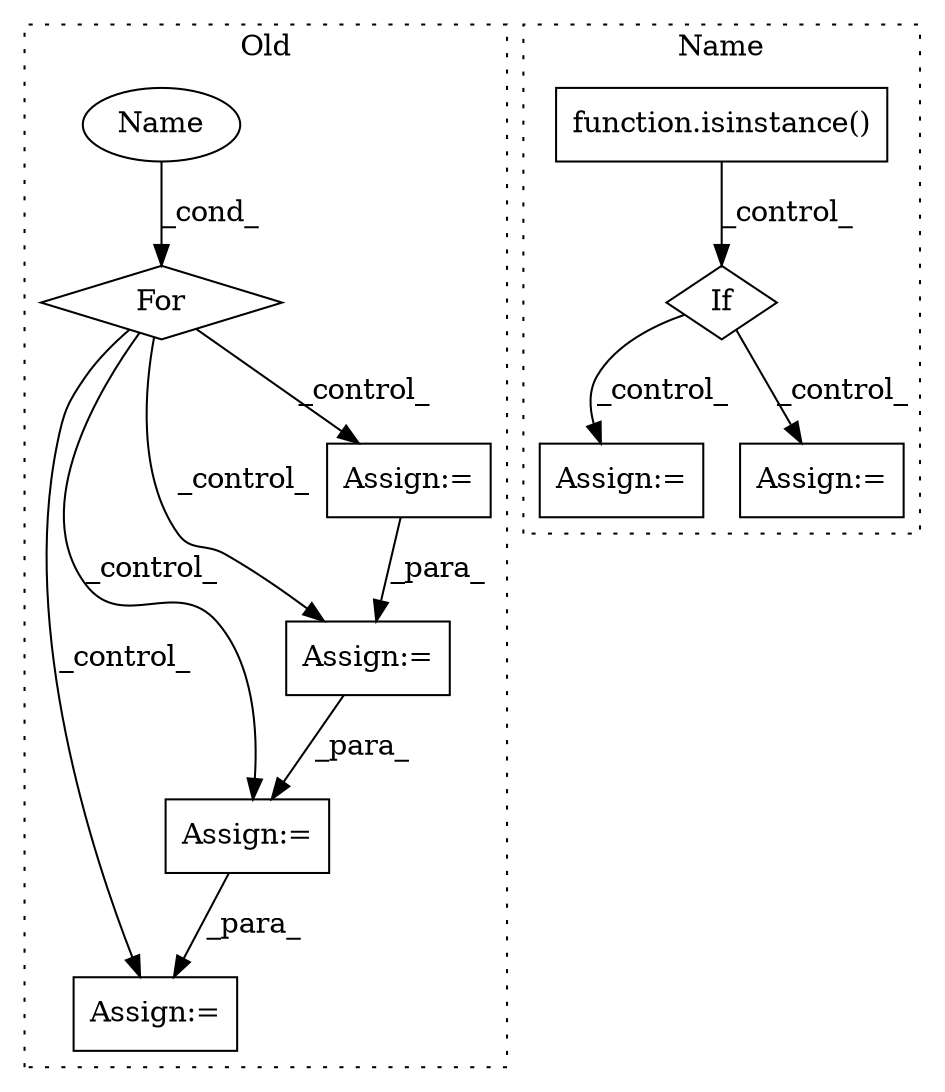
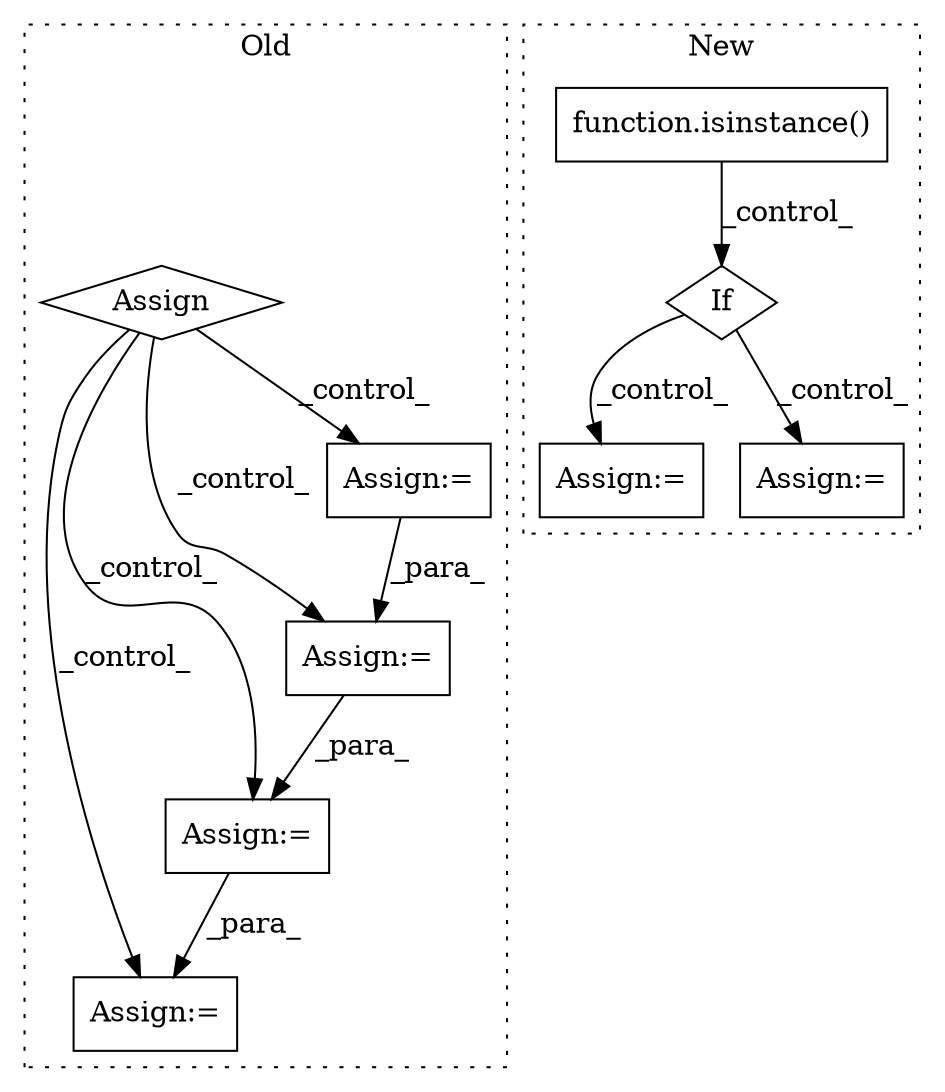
(722, 48) -> (722, 48)
(162, 125) -> none
(162, 303) -> (162, 303)
